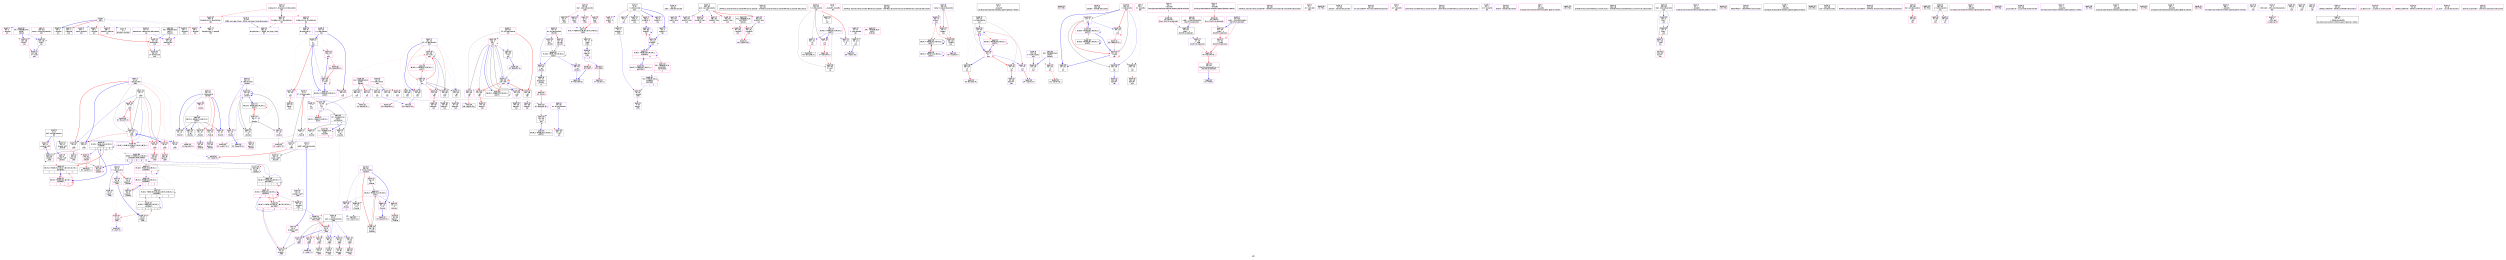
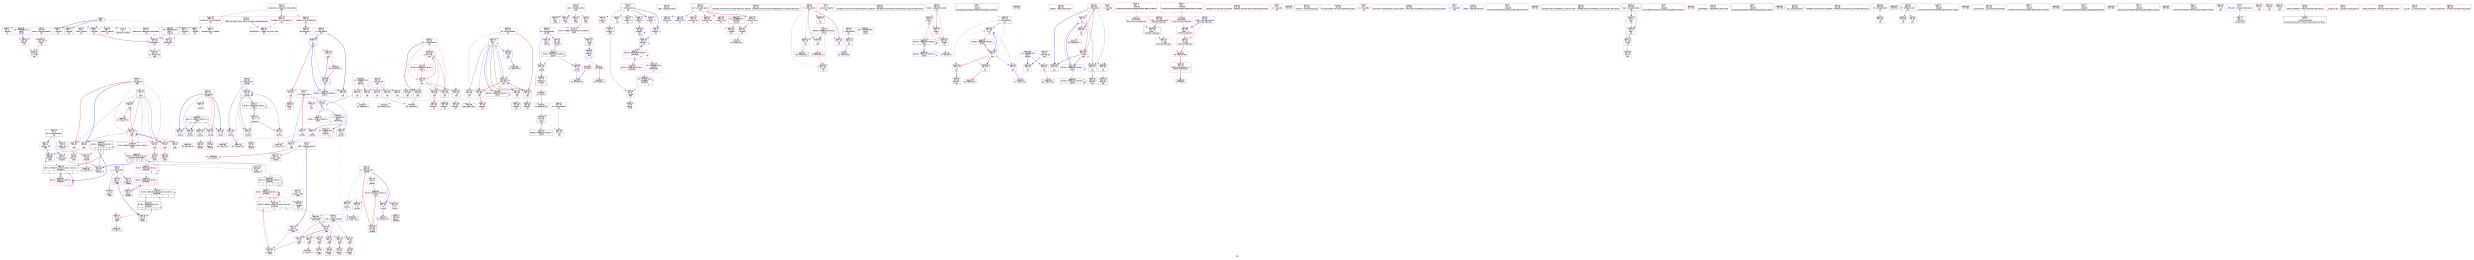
(1104, 40) -> (1078, 61)
